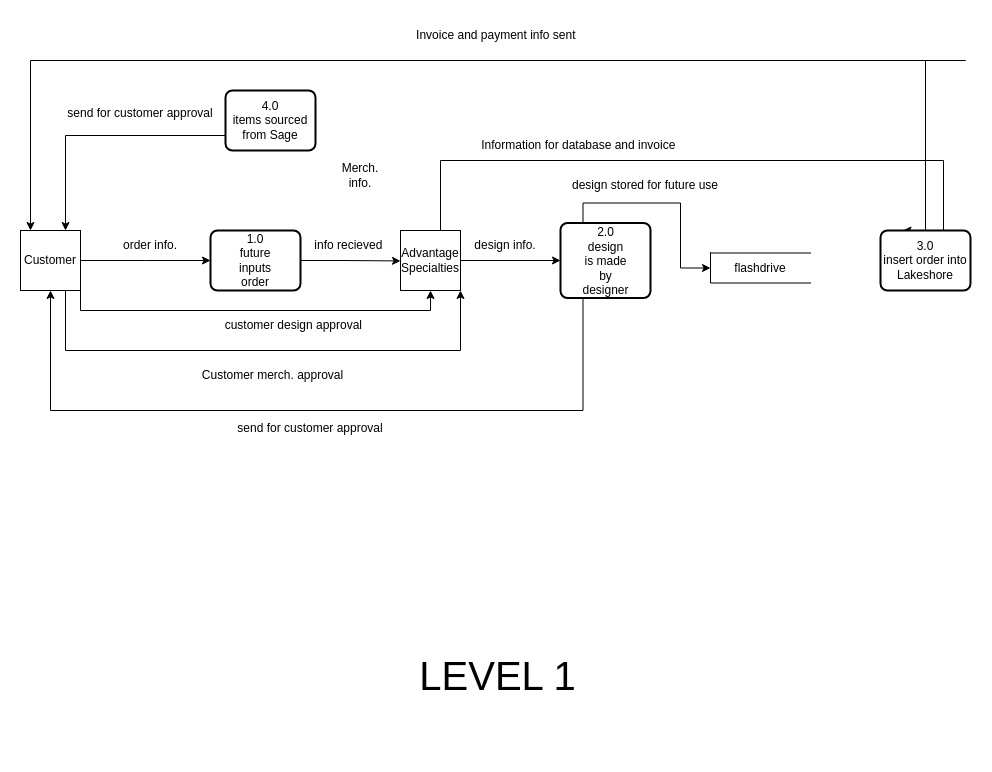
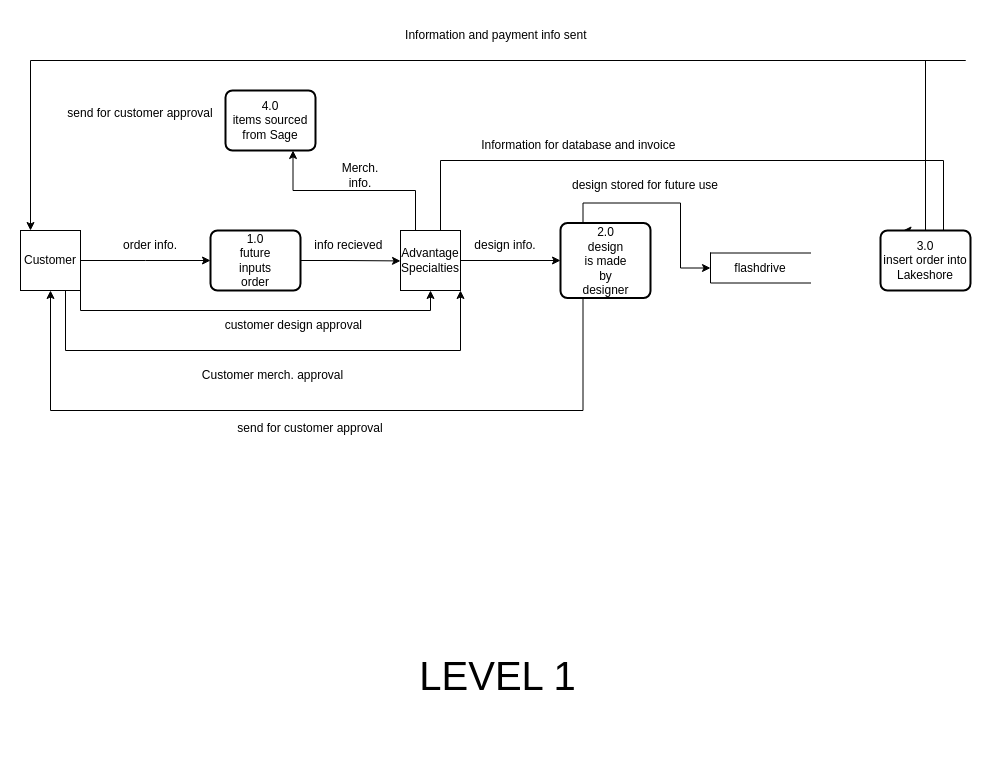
(498, 36) -> (498, 36)
(102, 136) -> none
none -> (358, 191)
